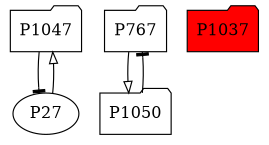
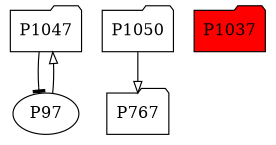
(128, 67) -> none
(143, 75) -> (138, 67)
(46, 114) -> (46, 114)
